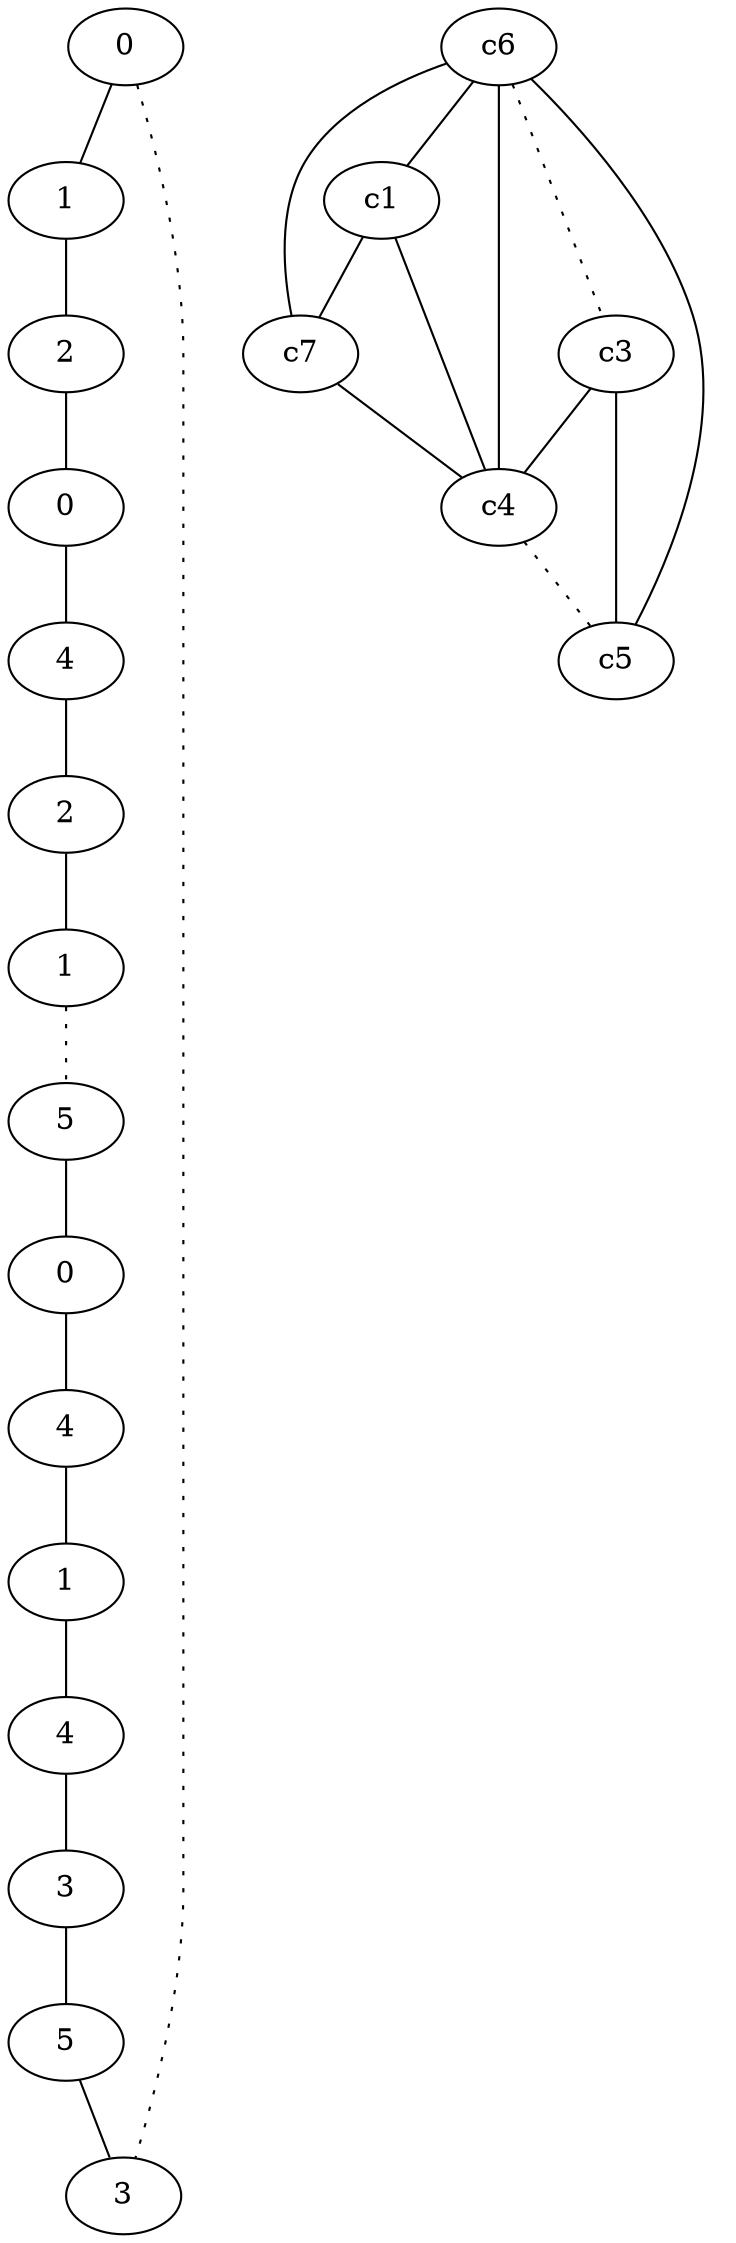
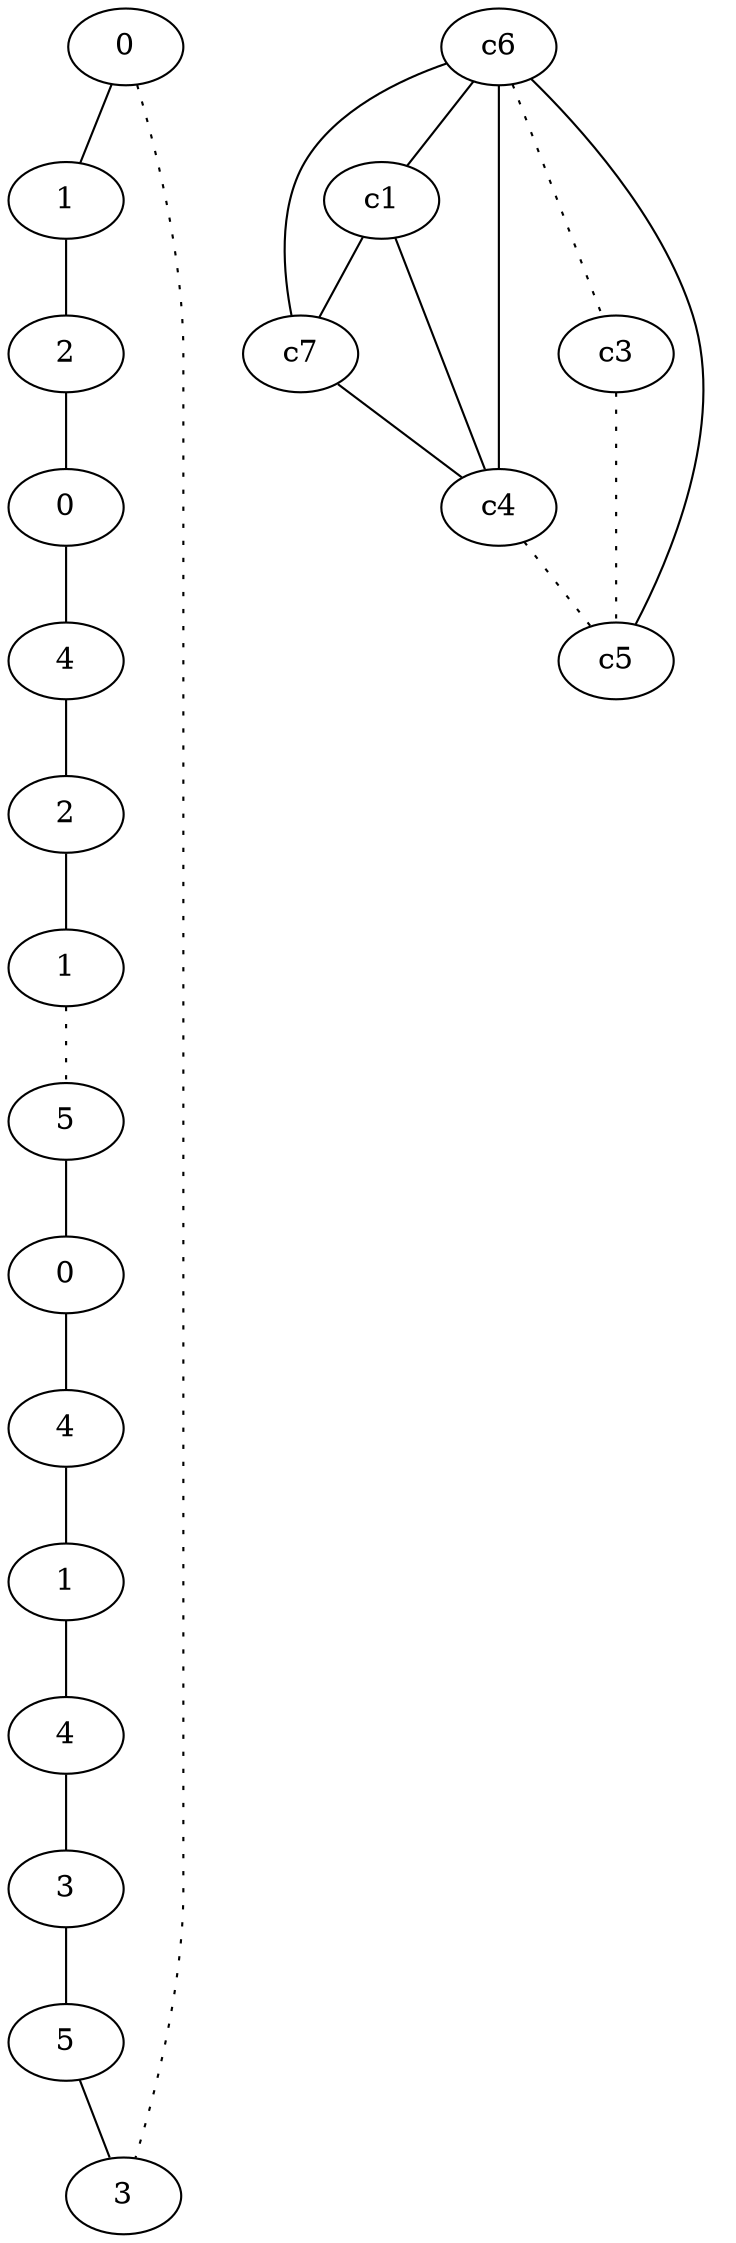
(557, 431) -> none
(616, 507) -> (616, 507)
